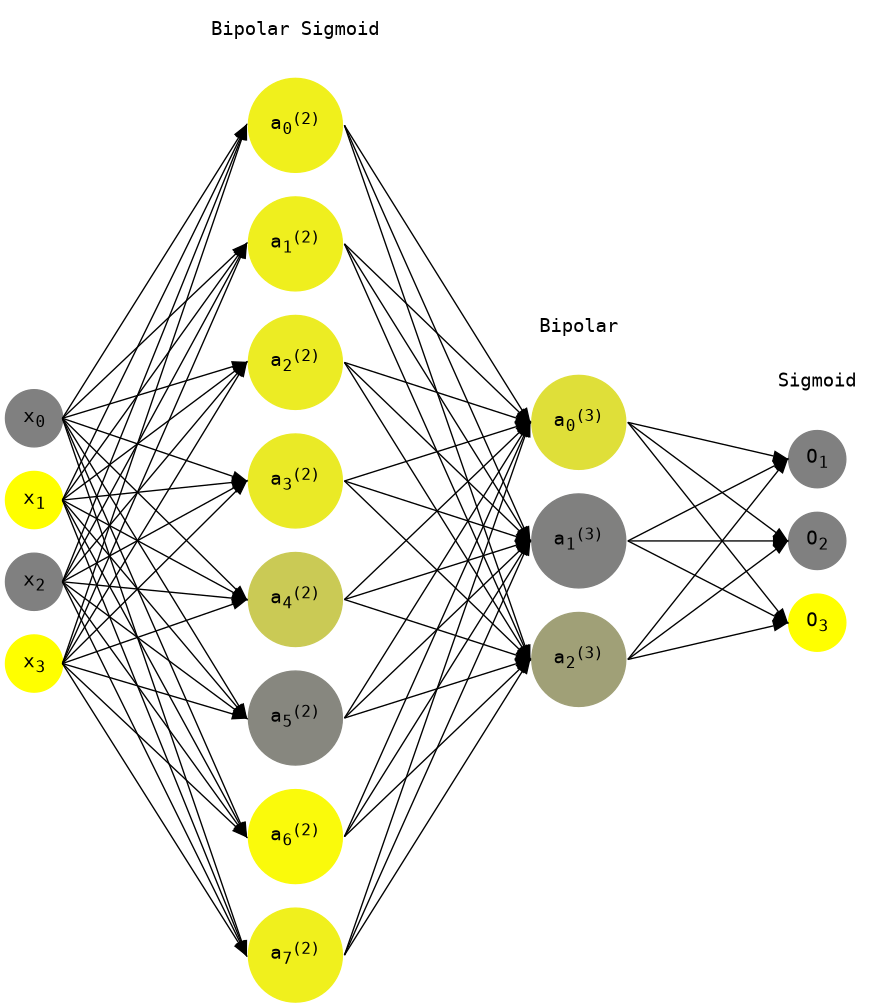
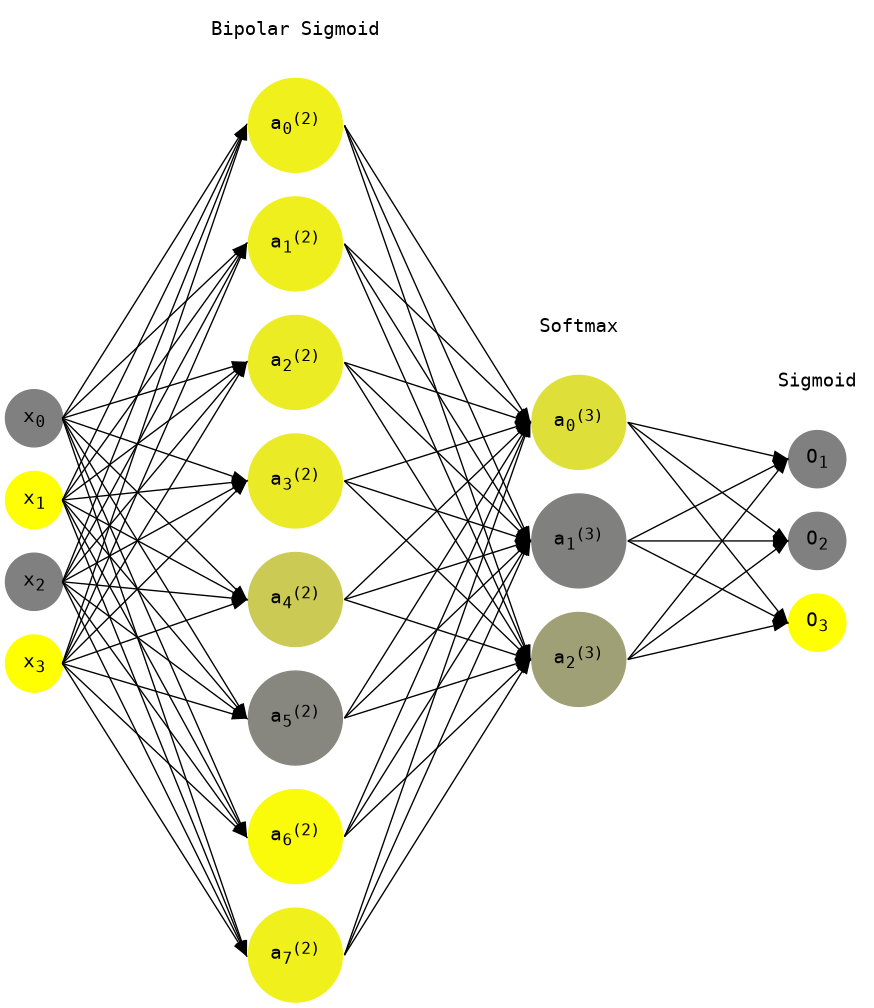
(579, 327) -> (579, 327)
